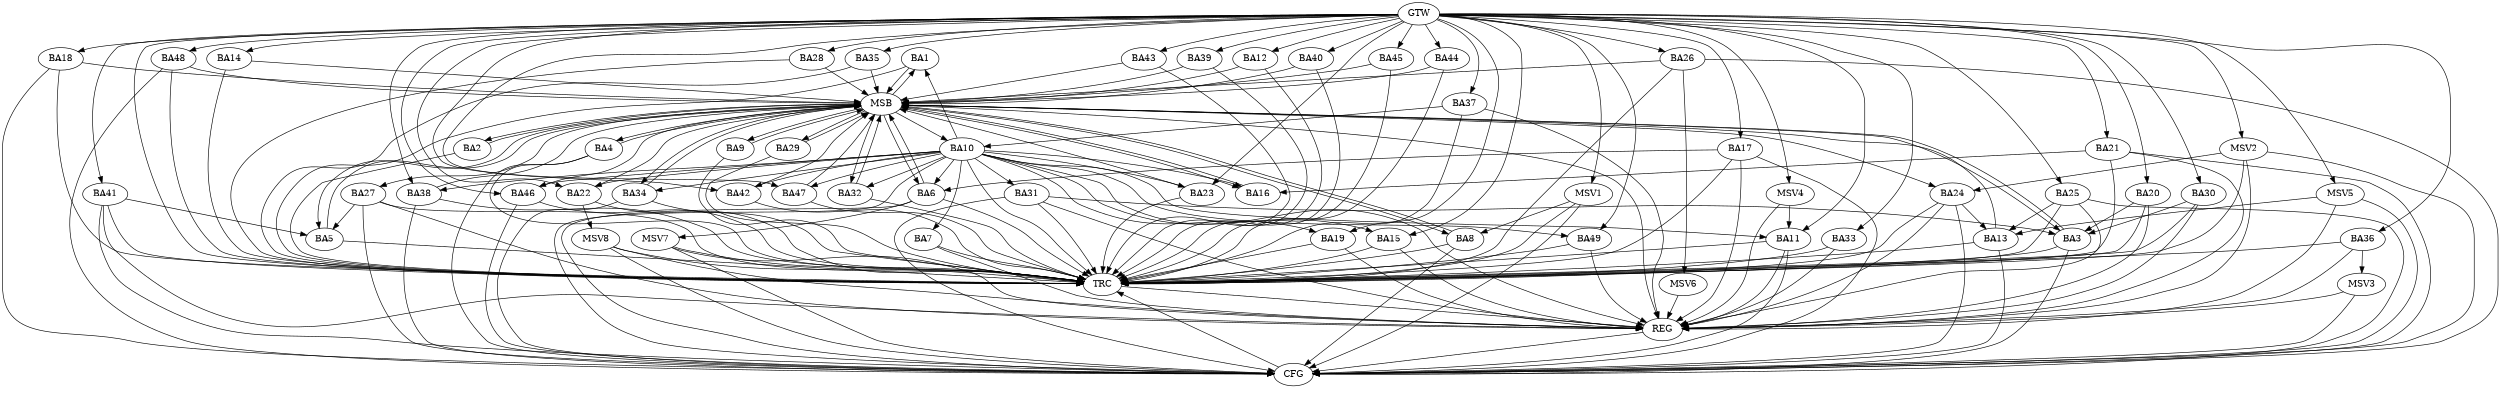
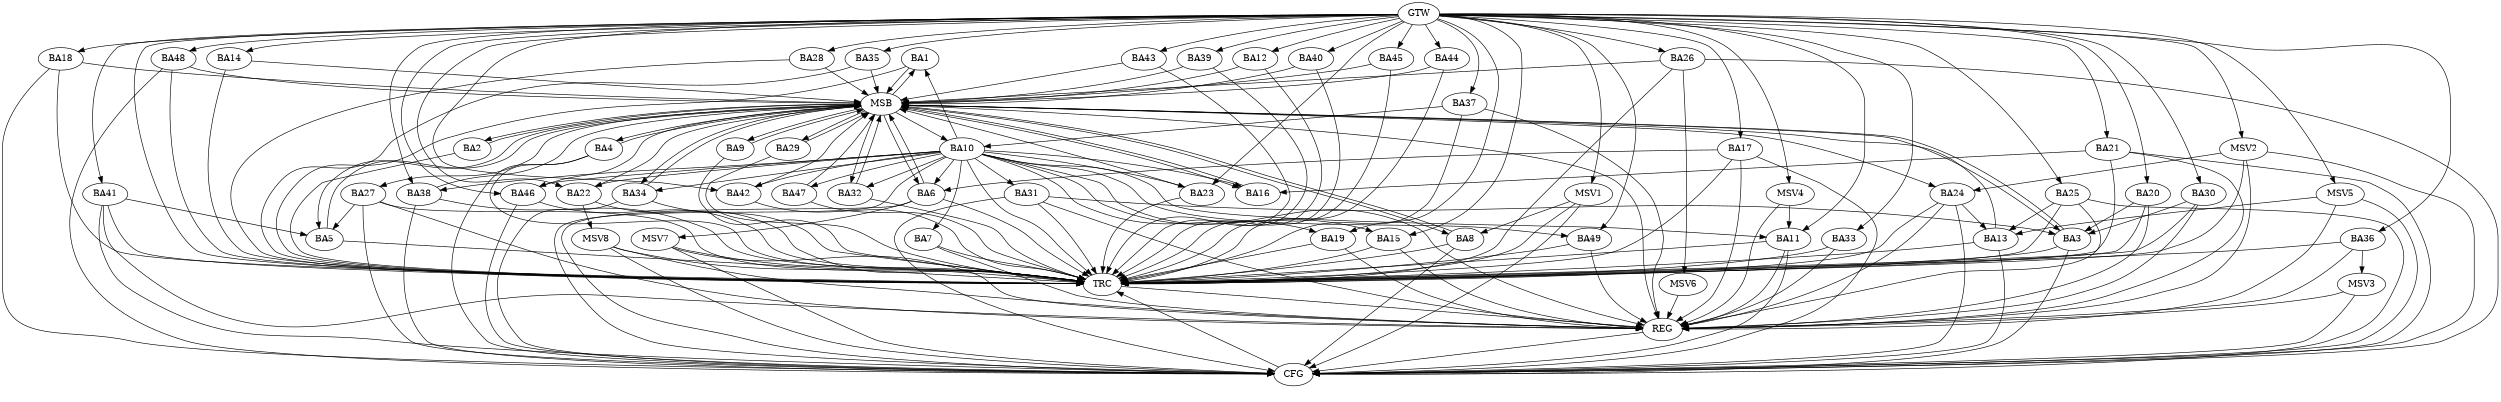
(734, 53) -> none
